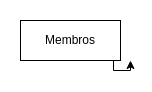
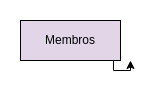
(71, 41) -> (71, 41)
